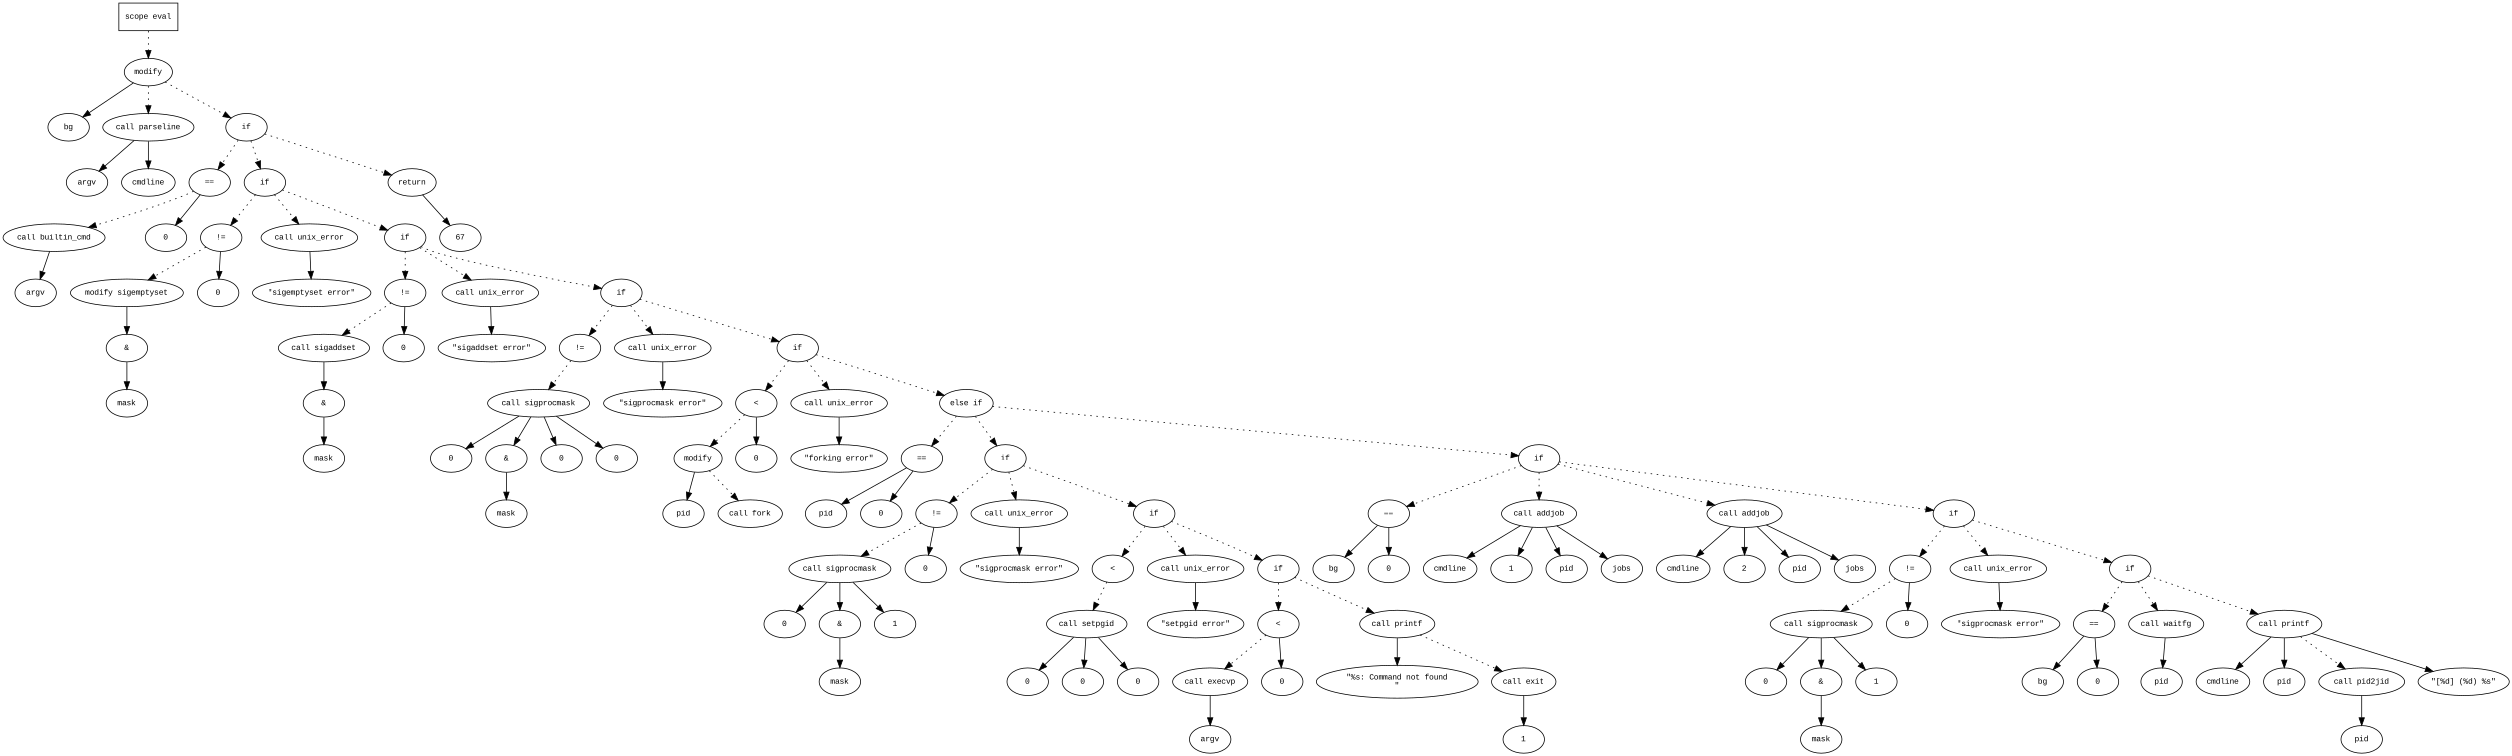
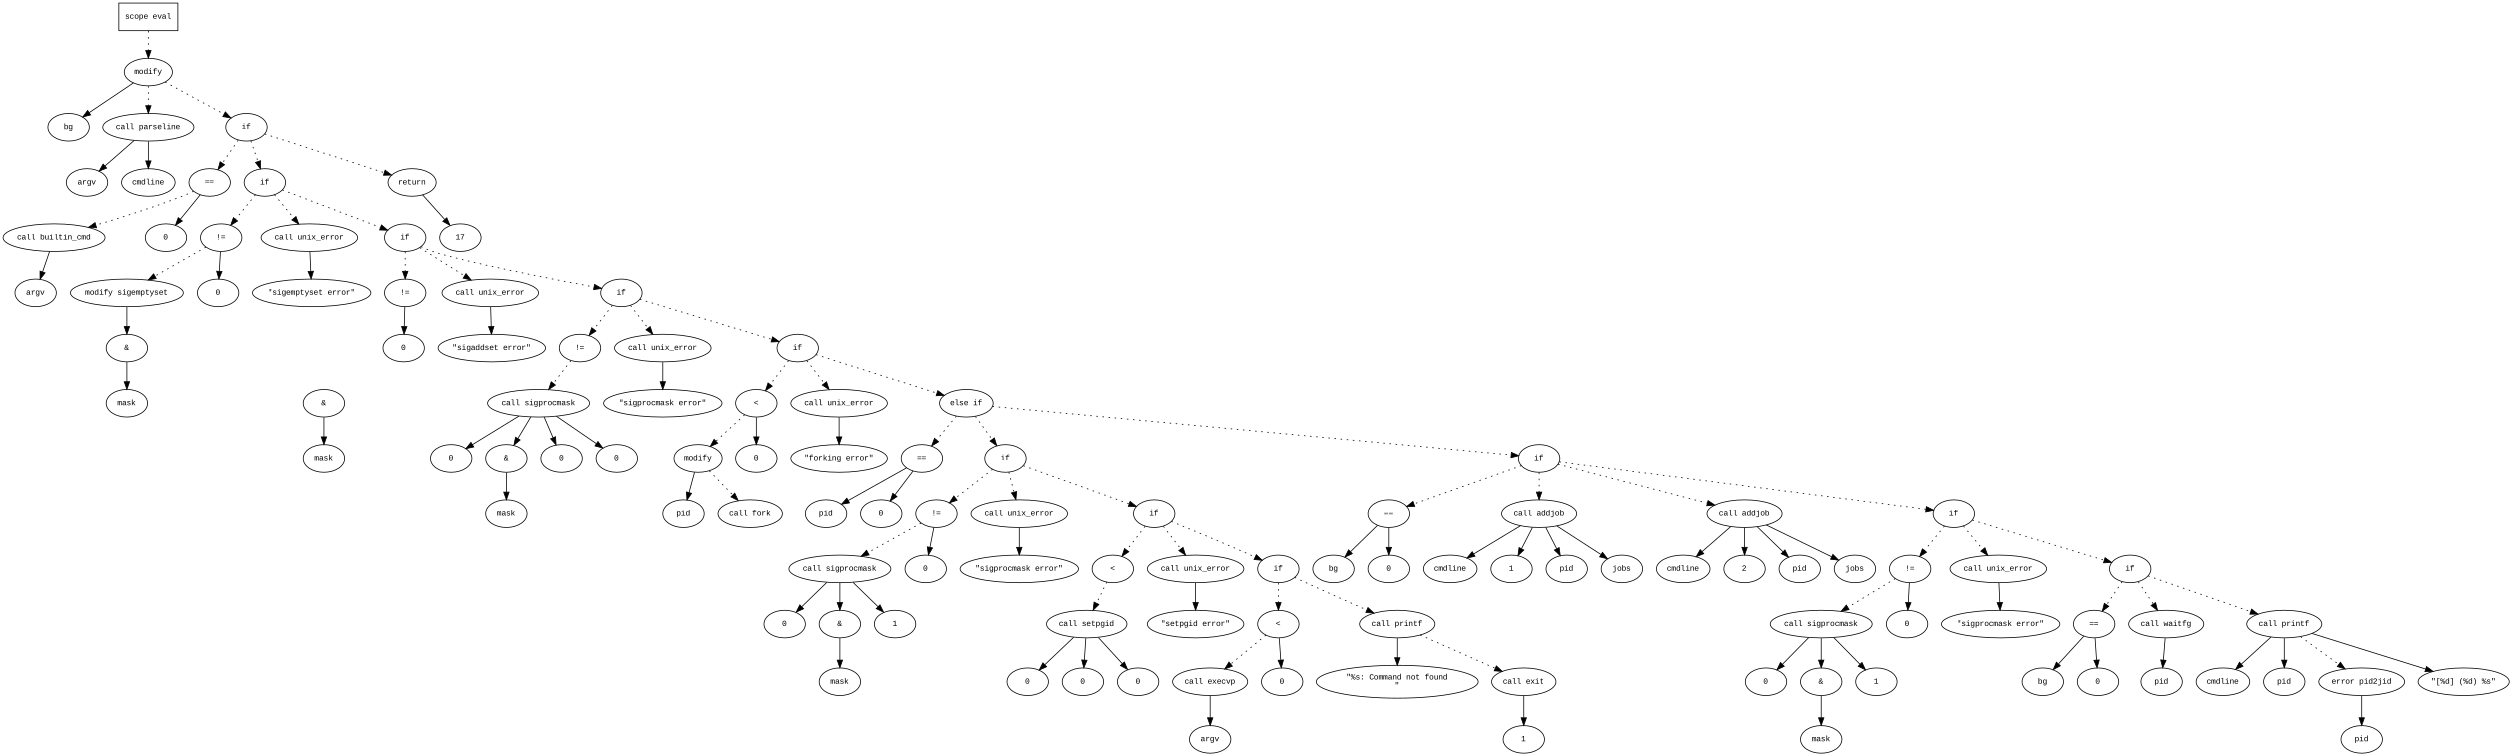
(460, 238) -> (460, 238)
(324, 348) -> none
(2362, 682) -> (2362, 682)
